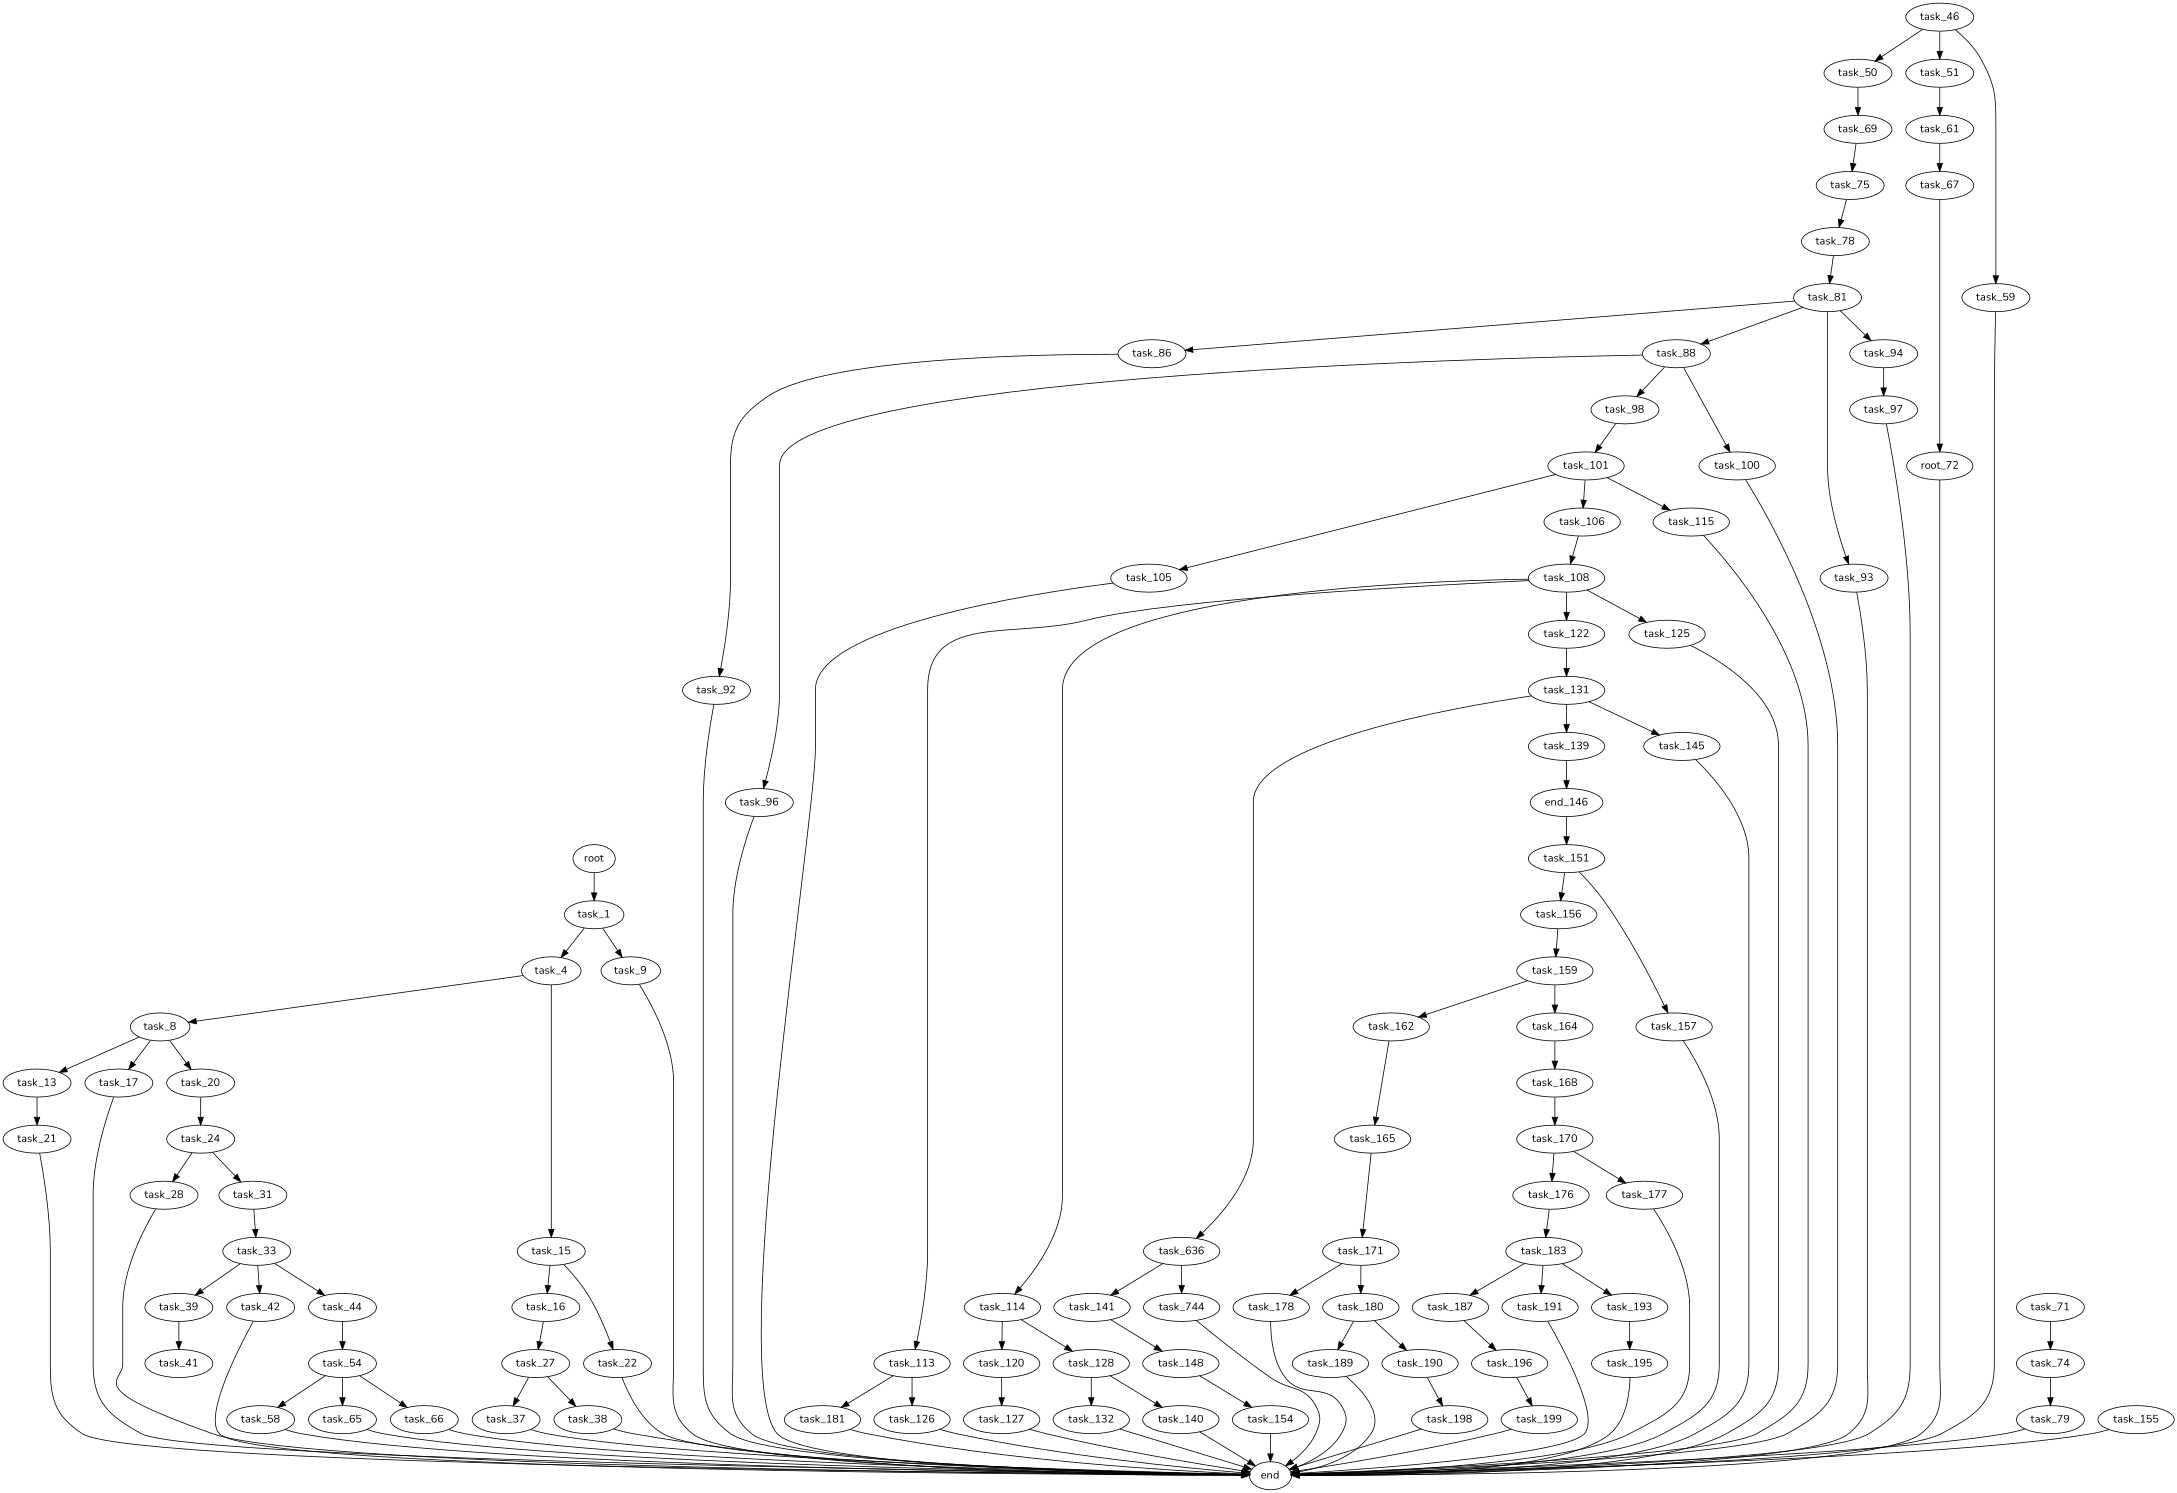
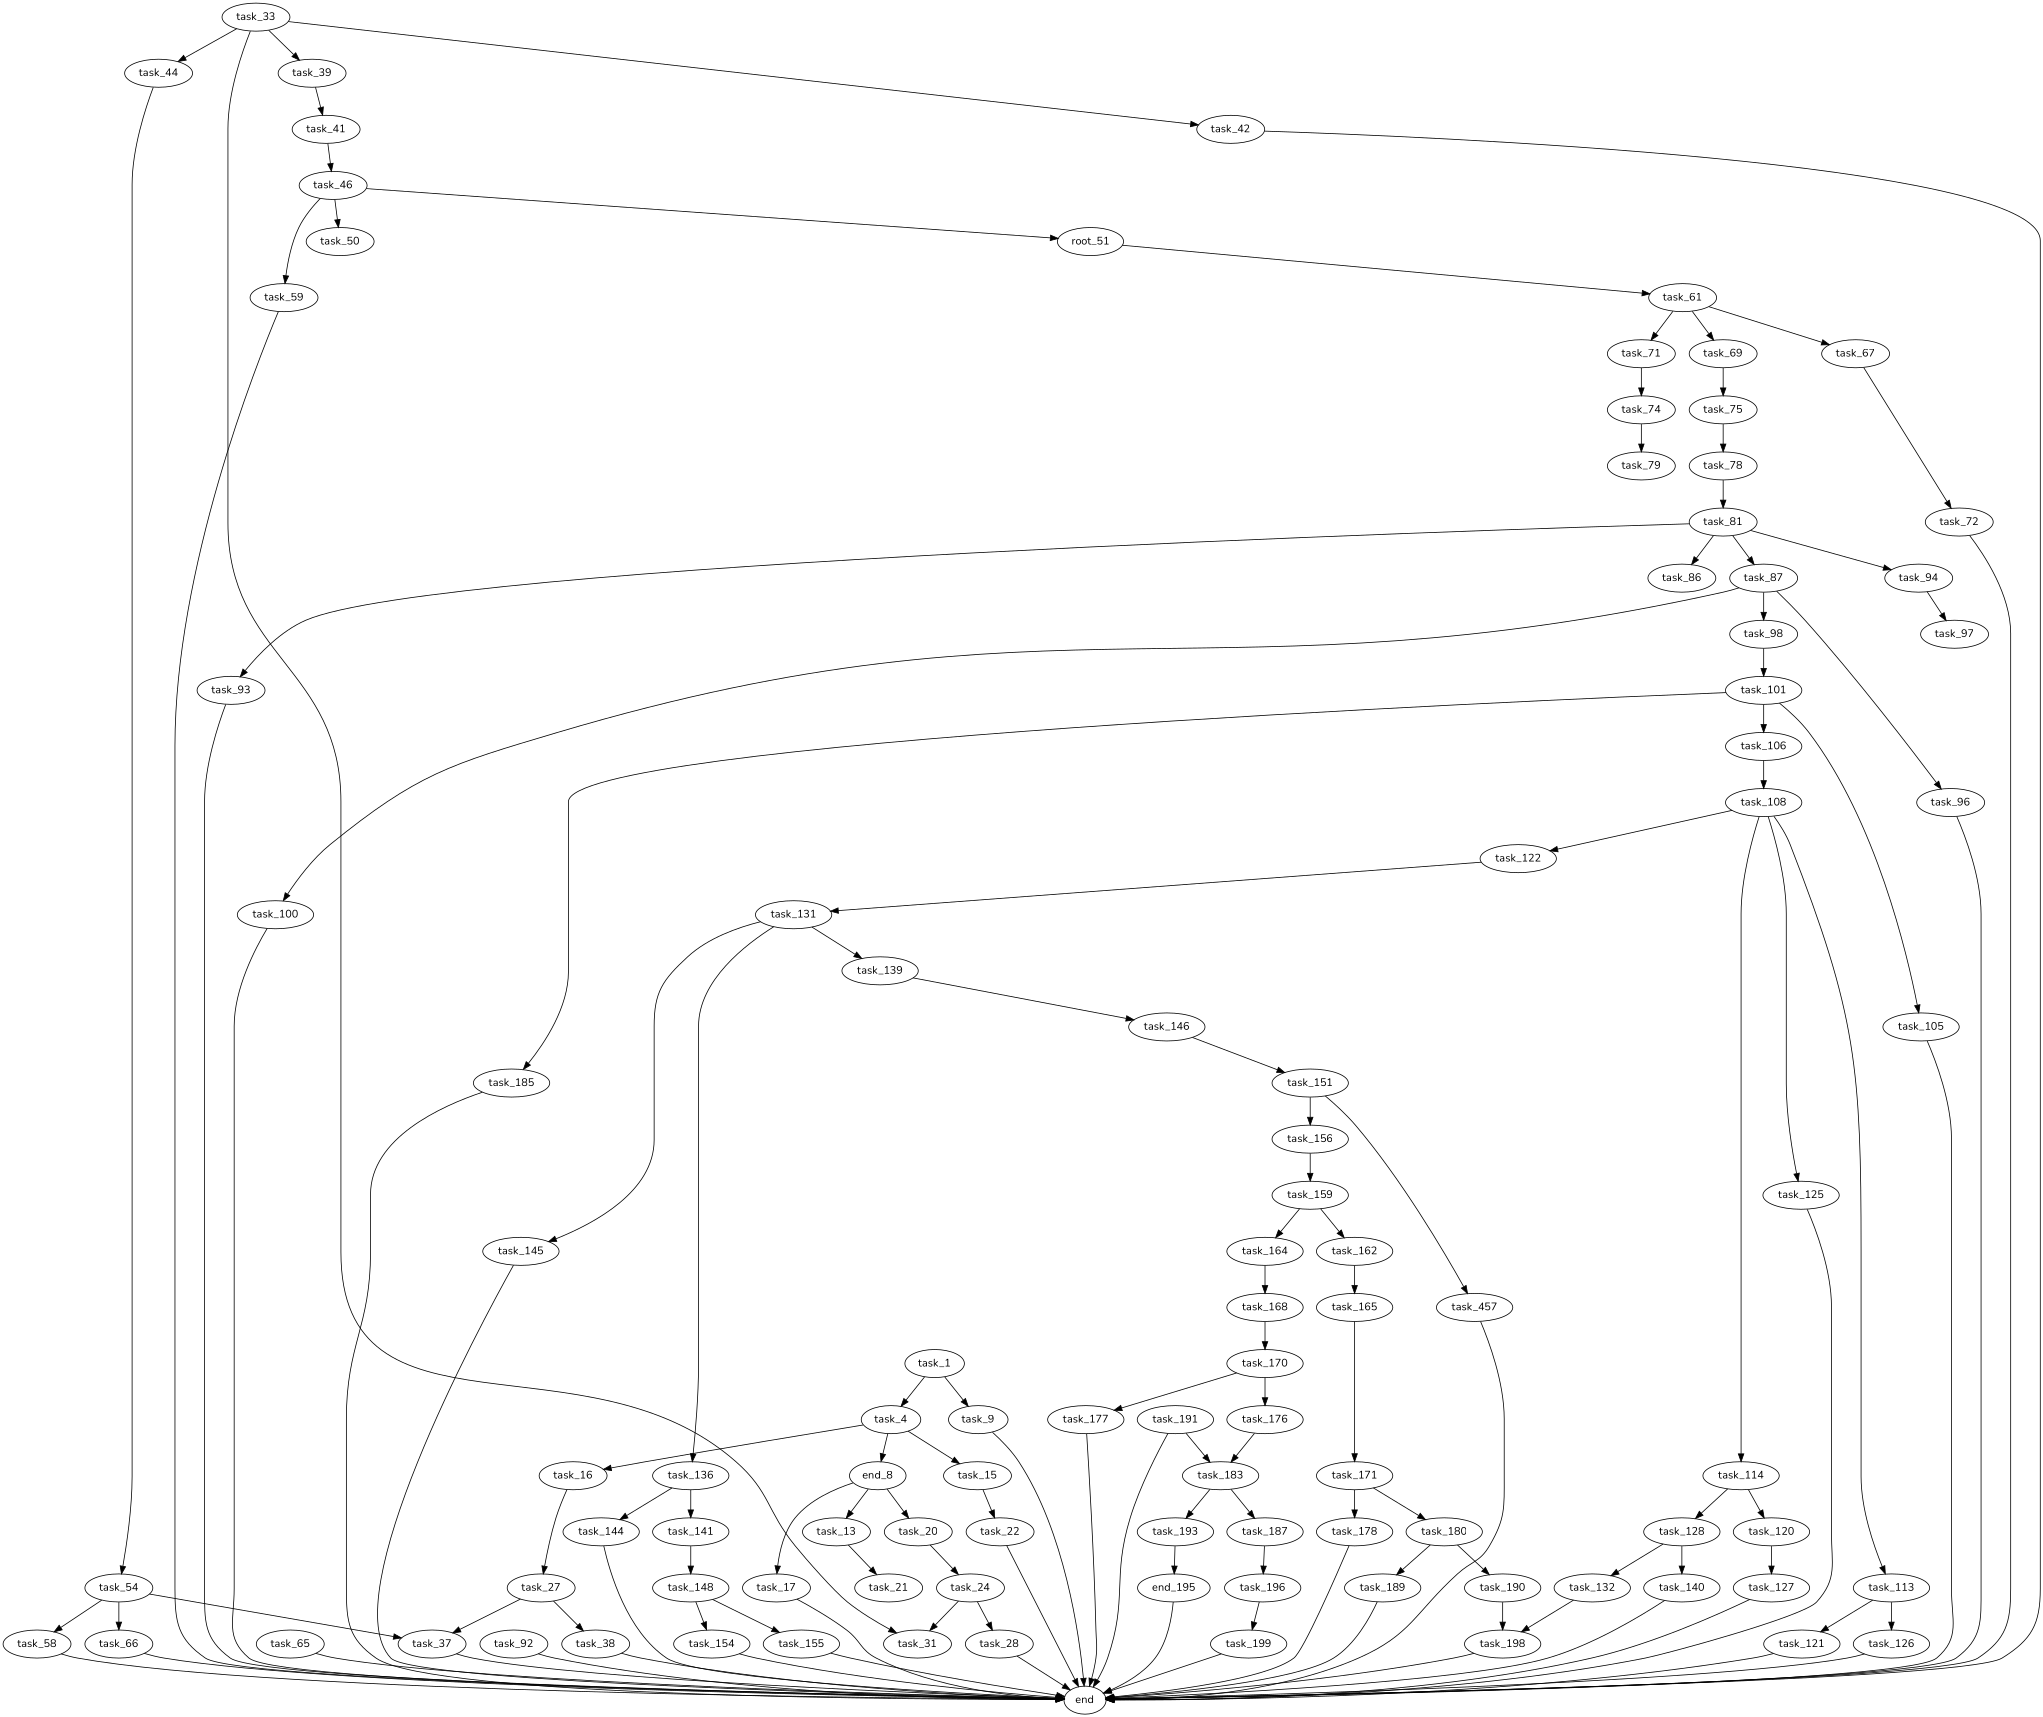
(1940, 73) -> (1090, 242)
(1858, 97) -> (1701, 322)
none -> (329, 154)
none -> (1664, 323)
(1676, 354) -> (1764, 578)
(799, 383) -> none
(1940, 466) -> (1959, 522)
(1691, 522) -> (512, 1083)
(1567, 803) -> (1167, 1027)
(594, 859) -> none
(160, 1027) -> (878, 1476)
(1674, 1027) -> (1475, 1307)
(255, 1219) -> (341, 984)
(1910, 1222) -> none
(1182, 1251) -> (691, 1476)
(549, 1276) -> (737, 1446)
(1542, 1276) -> (1196, 1445)
(1182, 1307) -> (601, 1532)
(1630, 1364) -> (1174, 1588)
(342, 1388) -> (272, 1615)
(822, 1420) -> (1802, 1644)
(1182, 1448) -> (1551, 1614)
(297, 1456) -> none
(1663, 1461) -> none
none -> (743, 1614)
